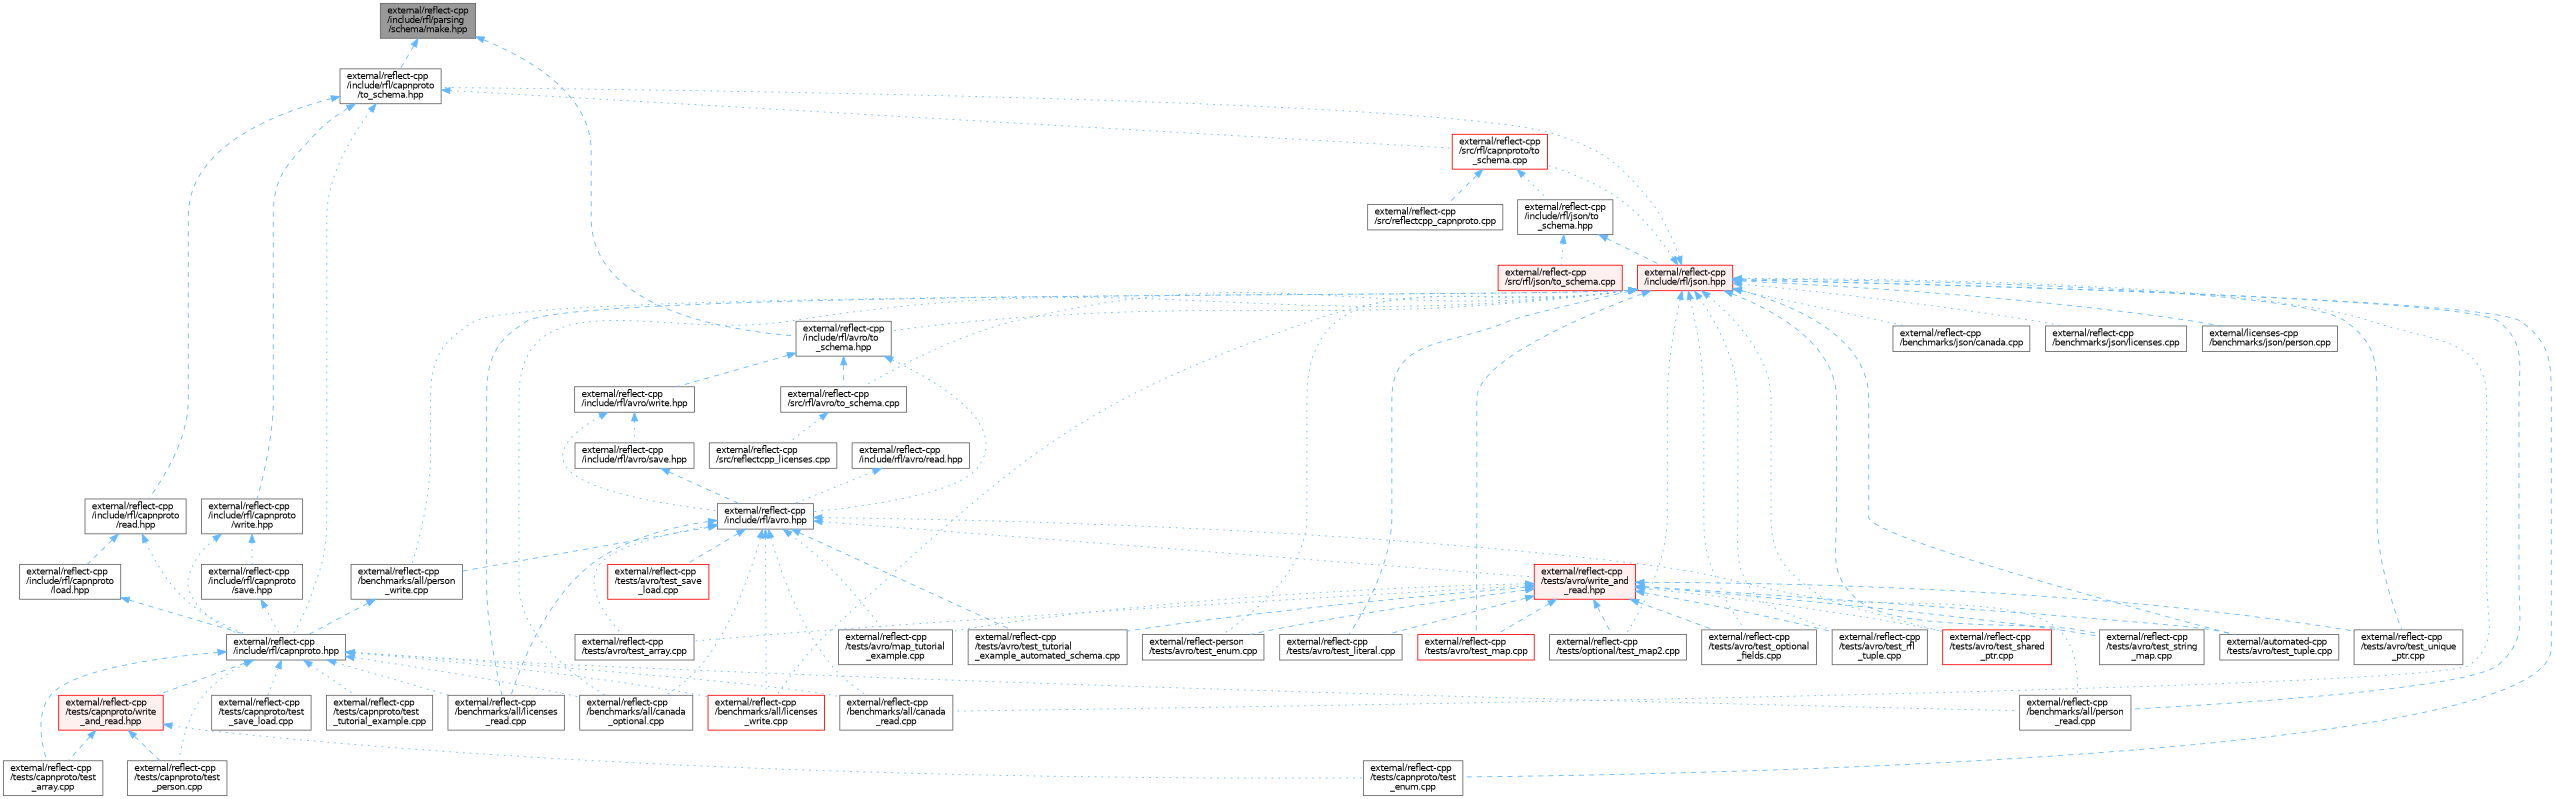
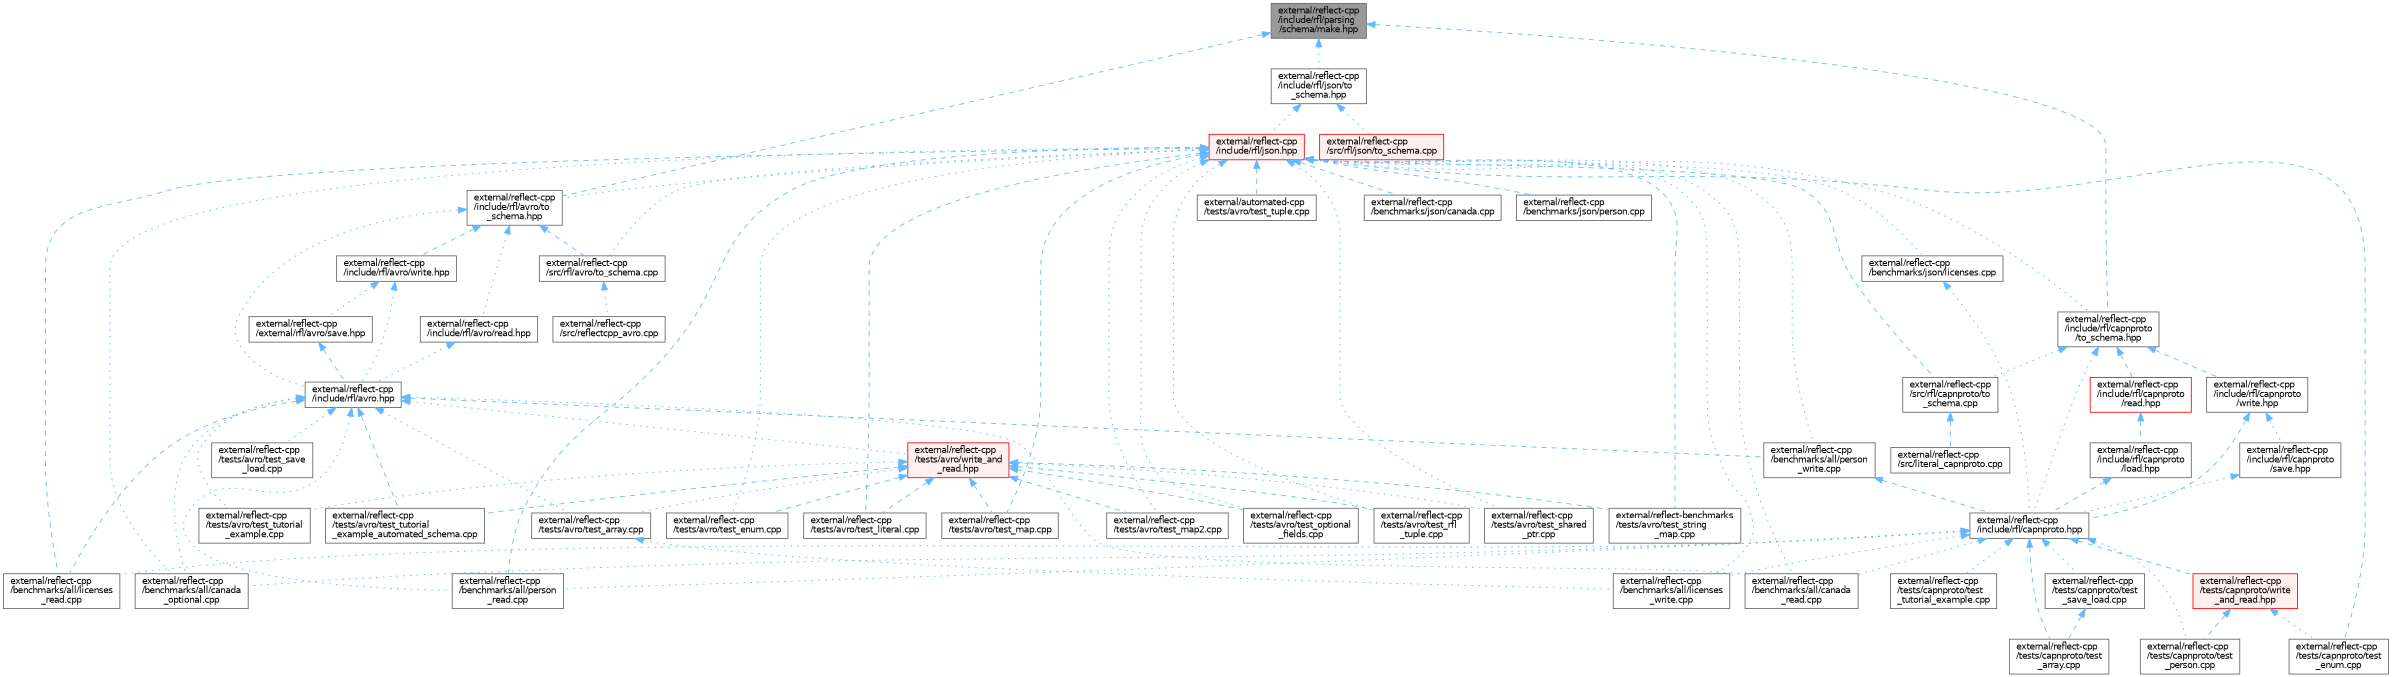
(1500, 152) -> (1950, 395)
(1536, 187) -> (1319, 58)
(1619, 199) -> (1800, 189)
(1435, 217) -> (1950, 460)
(1634, 252) -> (1282, 122)
none -> (495, 275)
(1823, 308) -> (1349, 179)
(2270, 339) -> (1584, 208)
(635, 456) -> (311, 329)
(773, 456) -> (609, 329)
(136, 516) -> (2141, 395)
(712, 549) -> (308, 428)
(658, 582) -> (262, 460)
(191, 595) -> (2197, 479)
(186, 600) -> (2011, 392)
(2044, 615) -> none
(766, 617) -> (1152, 575)
(895, 647) -> (255, 526)
(1203, 647) -> (727, 526)
(1476, 647) -> (1000, 526)
(1618, 647) -> (1167, 526)
(1997, 647) -> (1539, 526)
(2152, 647) -> (1675, 526)
(2408, 647) -> none
(766, 713) -> (1672, 591)
(79, 749) -> (2075, 628)
